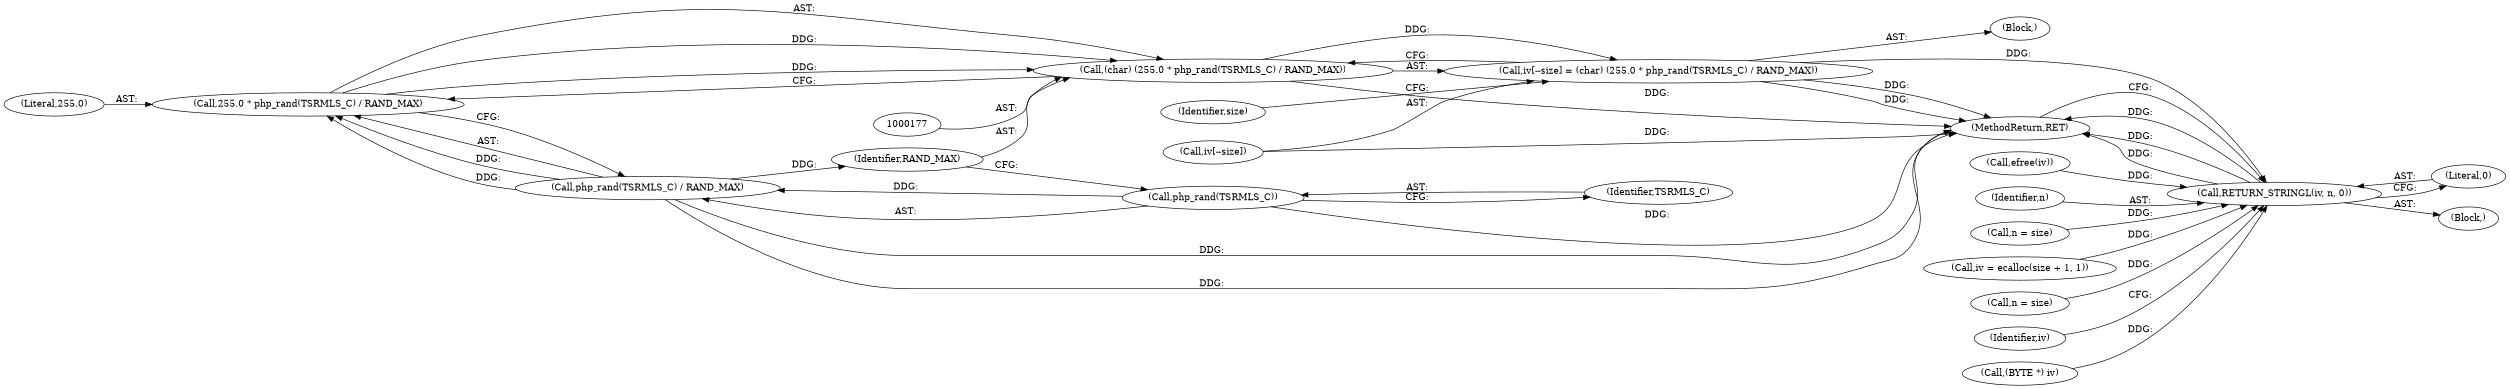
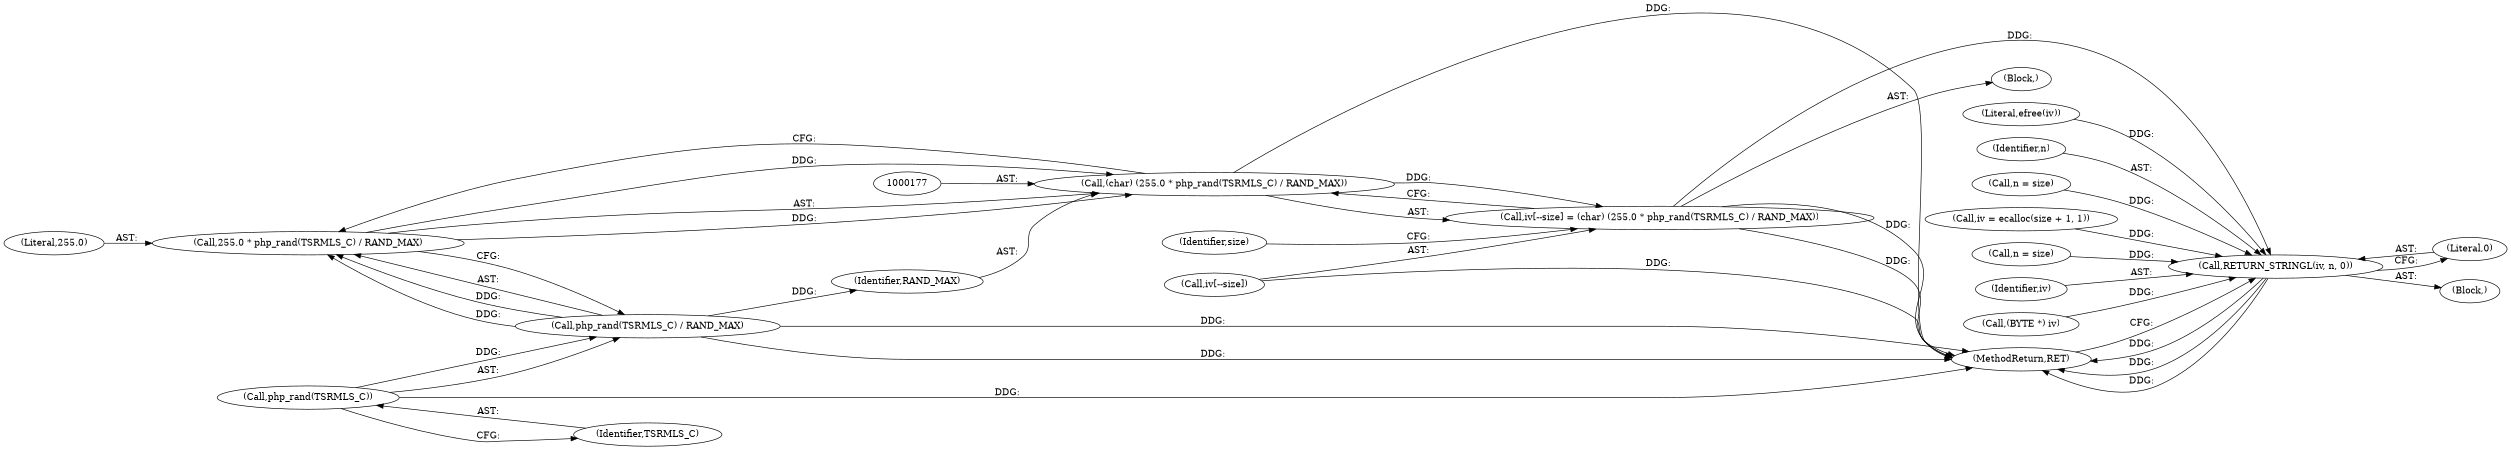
(2020, 163) -> (2021, 114)
(1054, 178) -> none
(2142, 295) -> (2143, 273)
